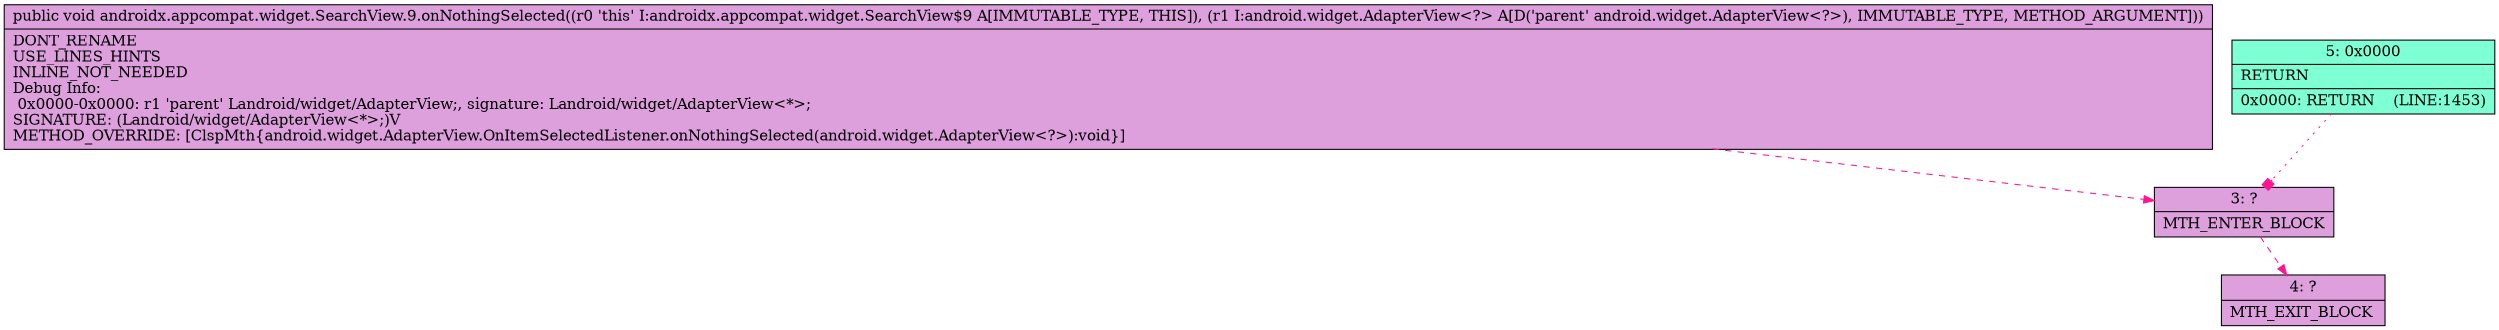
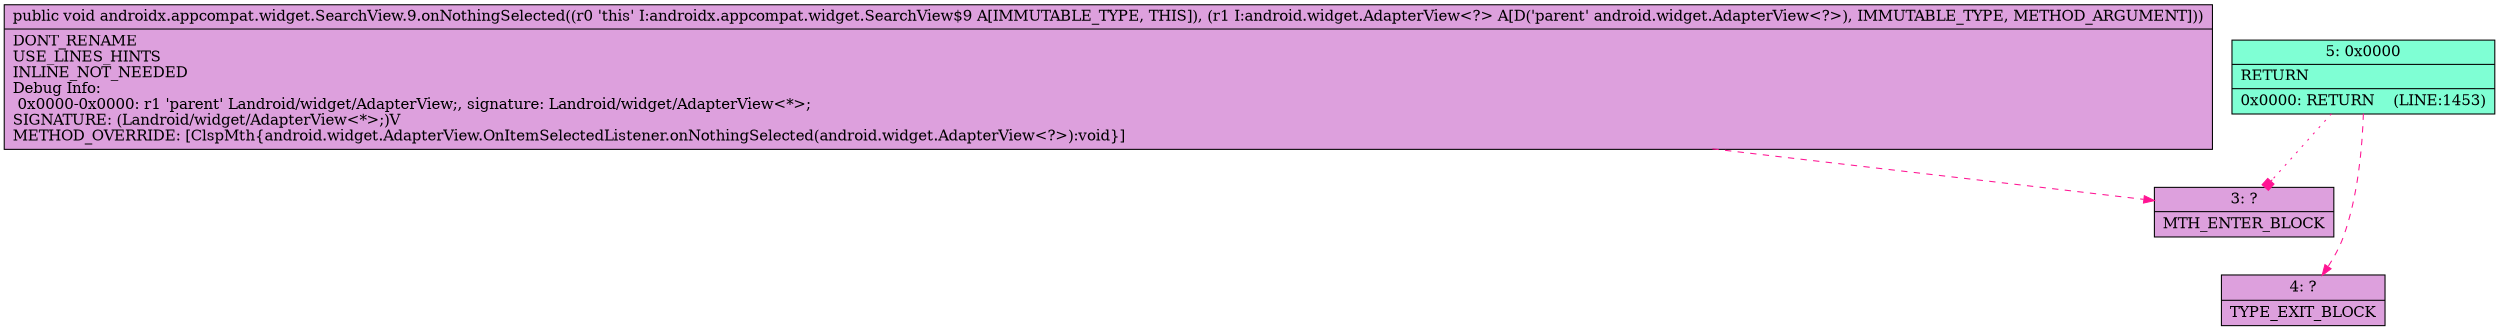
(2271, 252) -> (2355, 193)
(2302, 312) -> (2303, 312)
